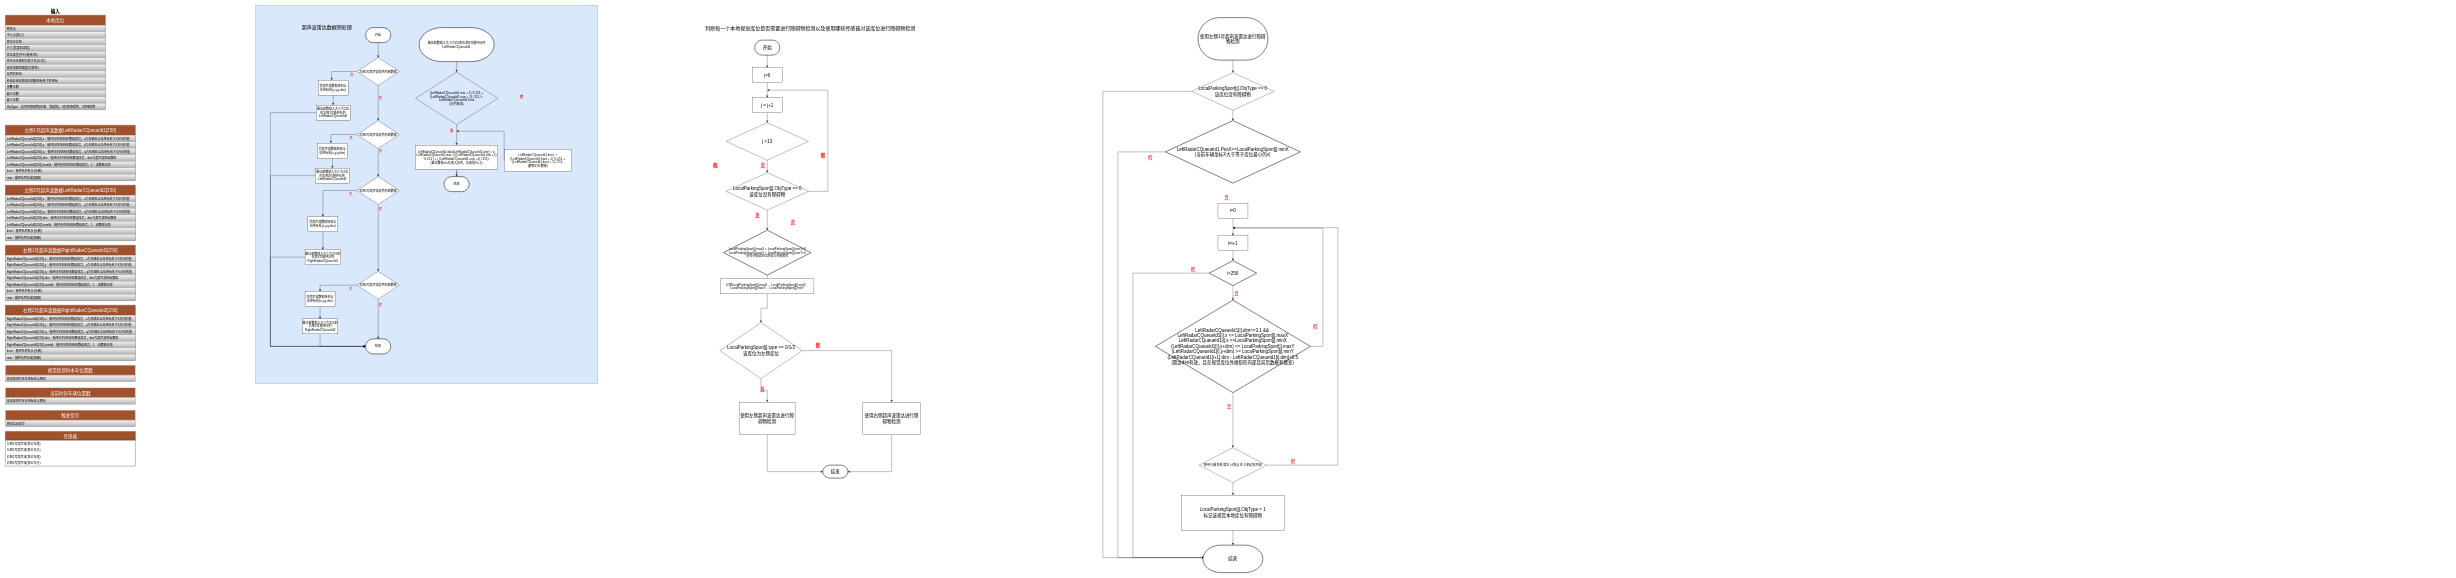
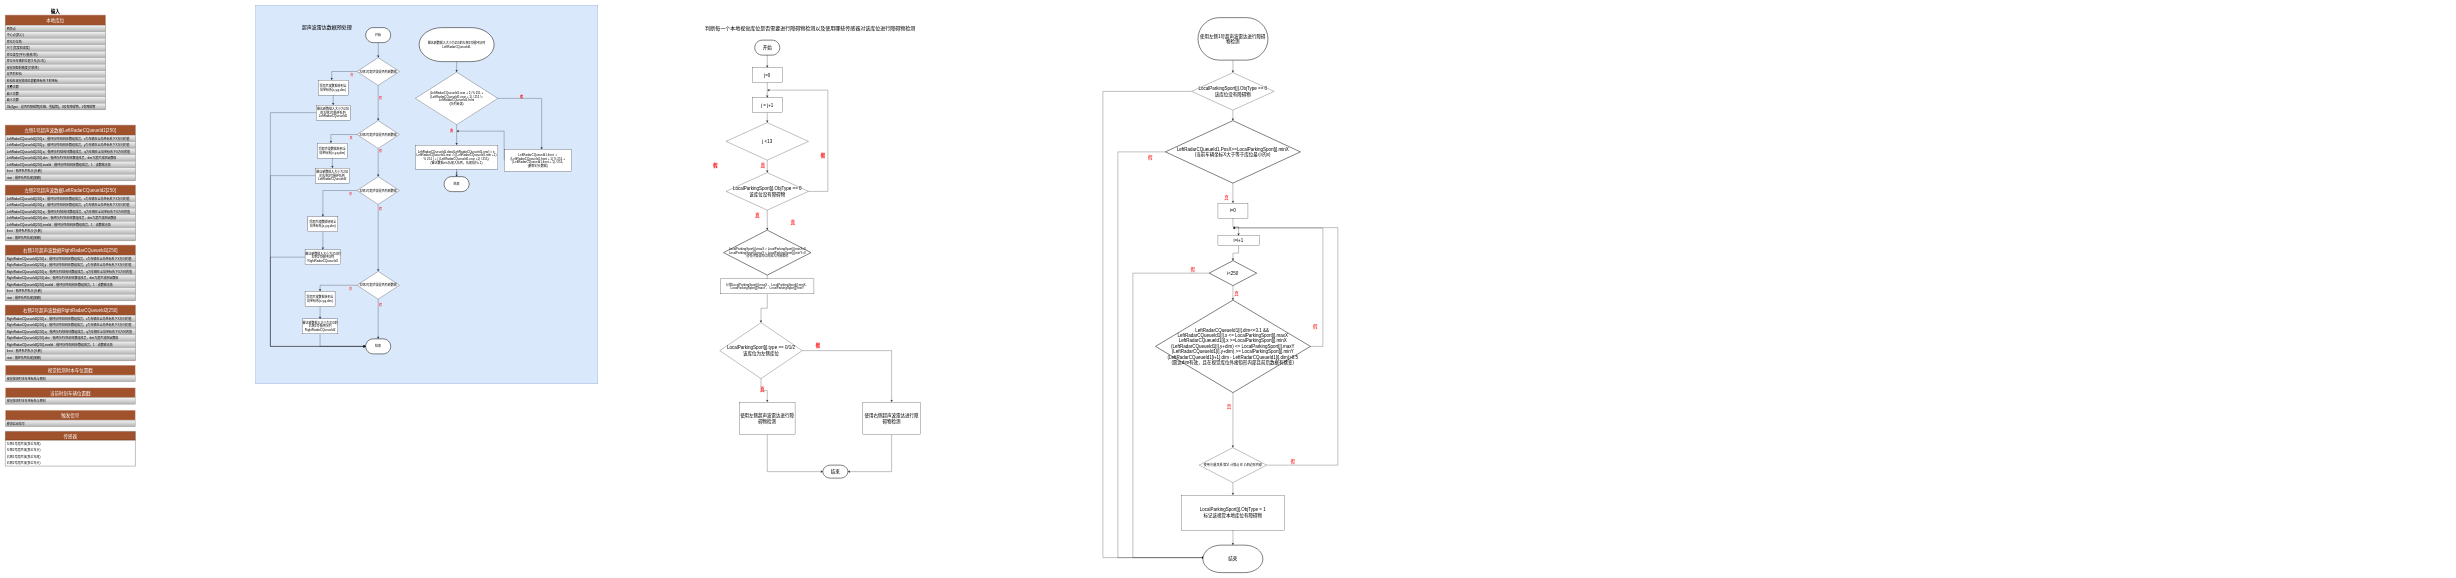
(456, 98) -> (456, 98)
none -> (541, 146)
none -> (1233, 200)
(1233, 243) -> (1238, 241)
